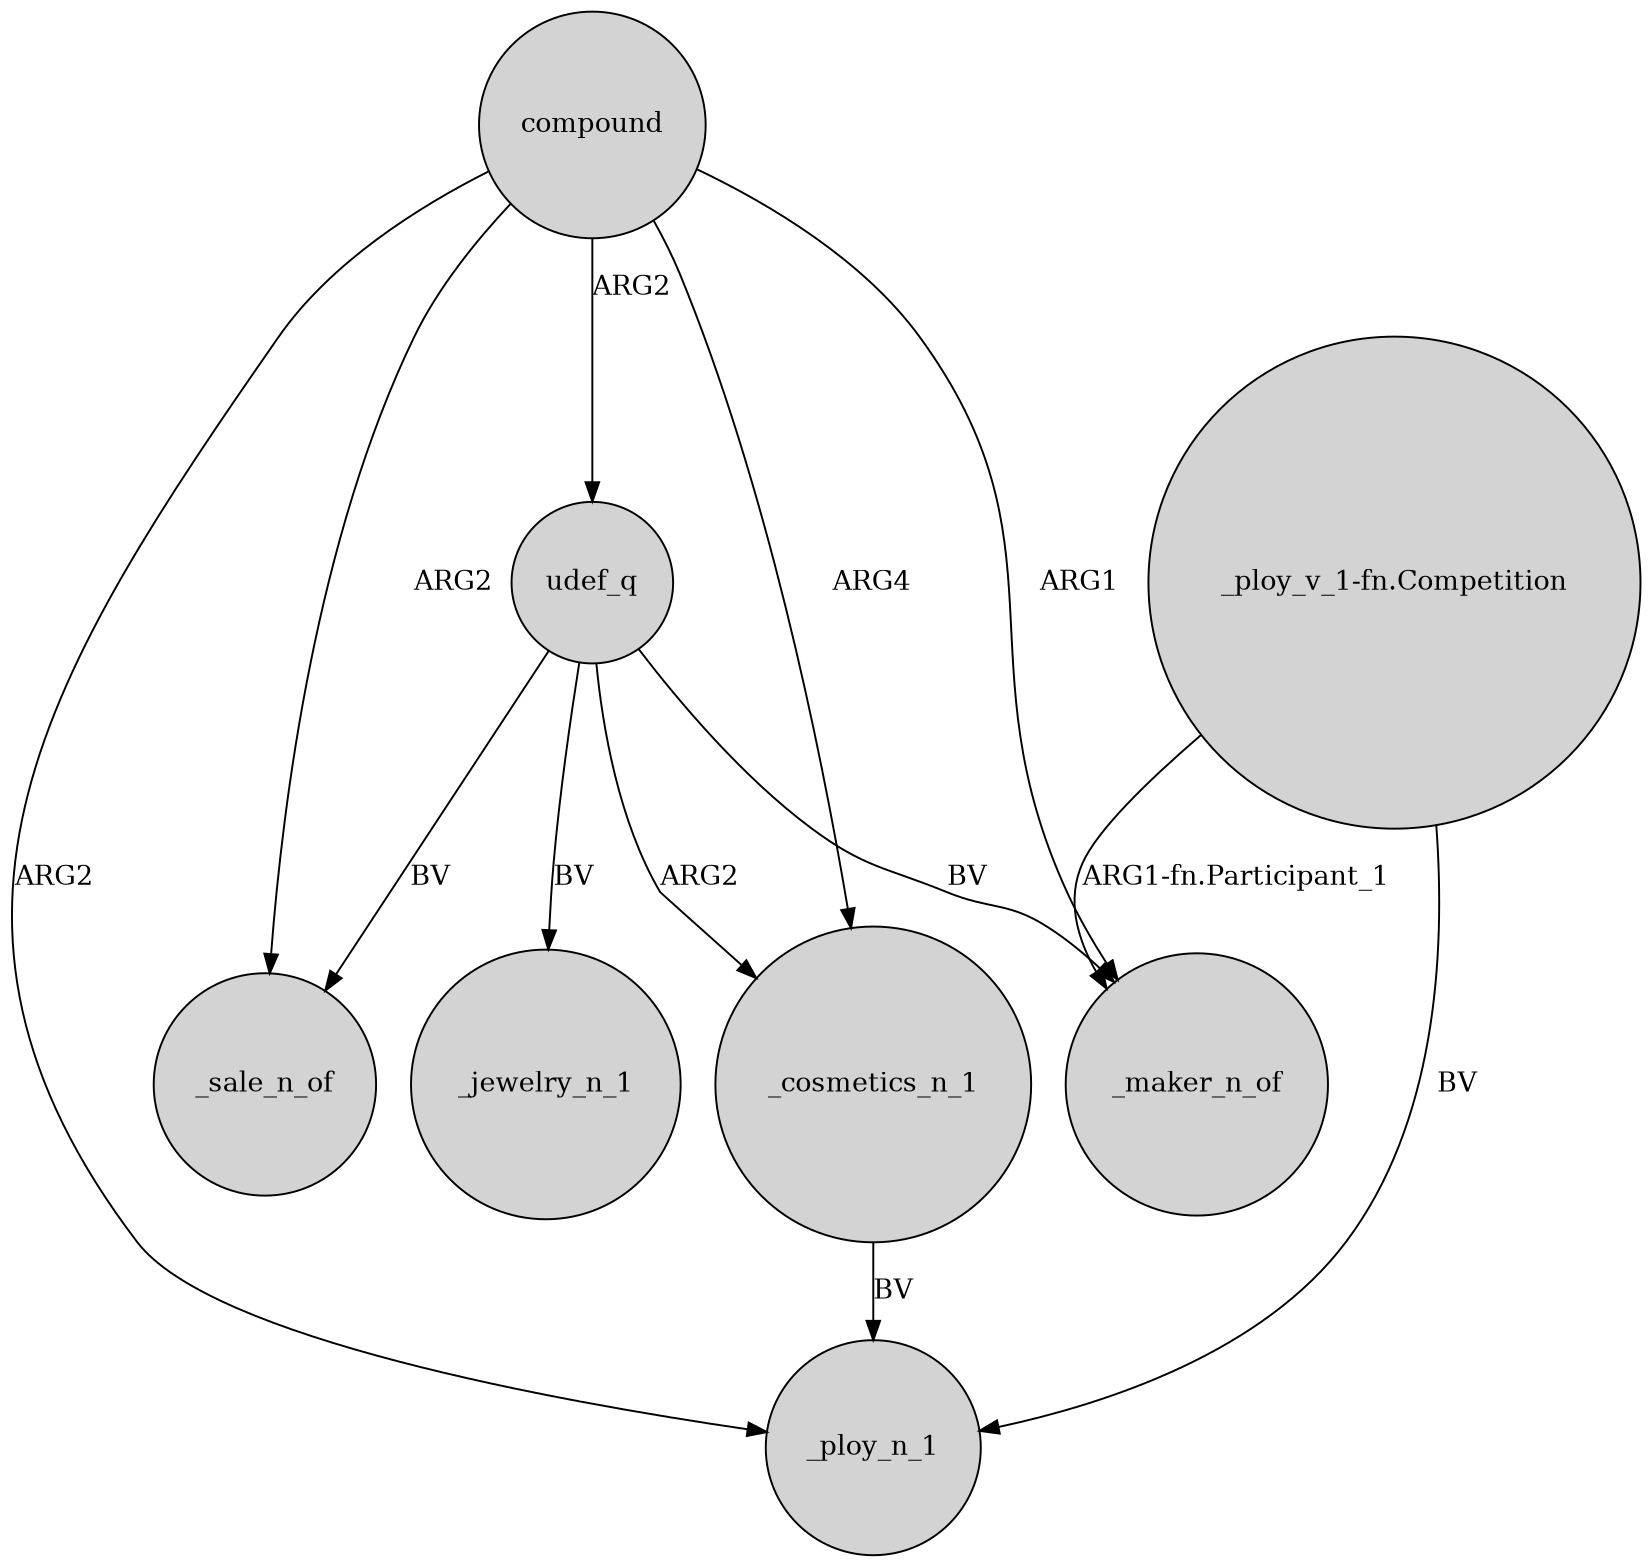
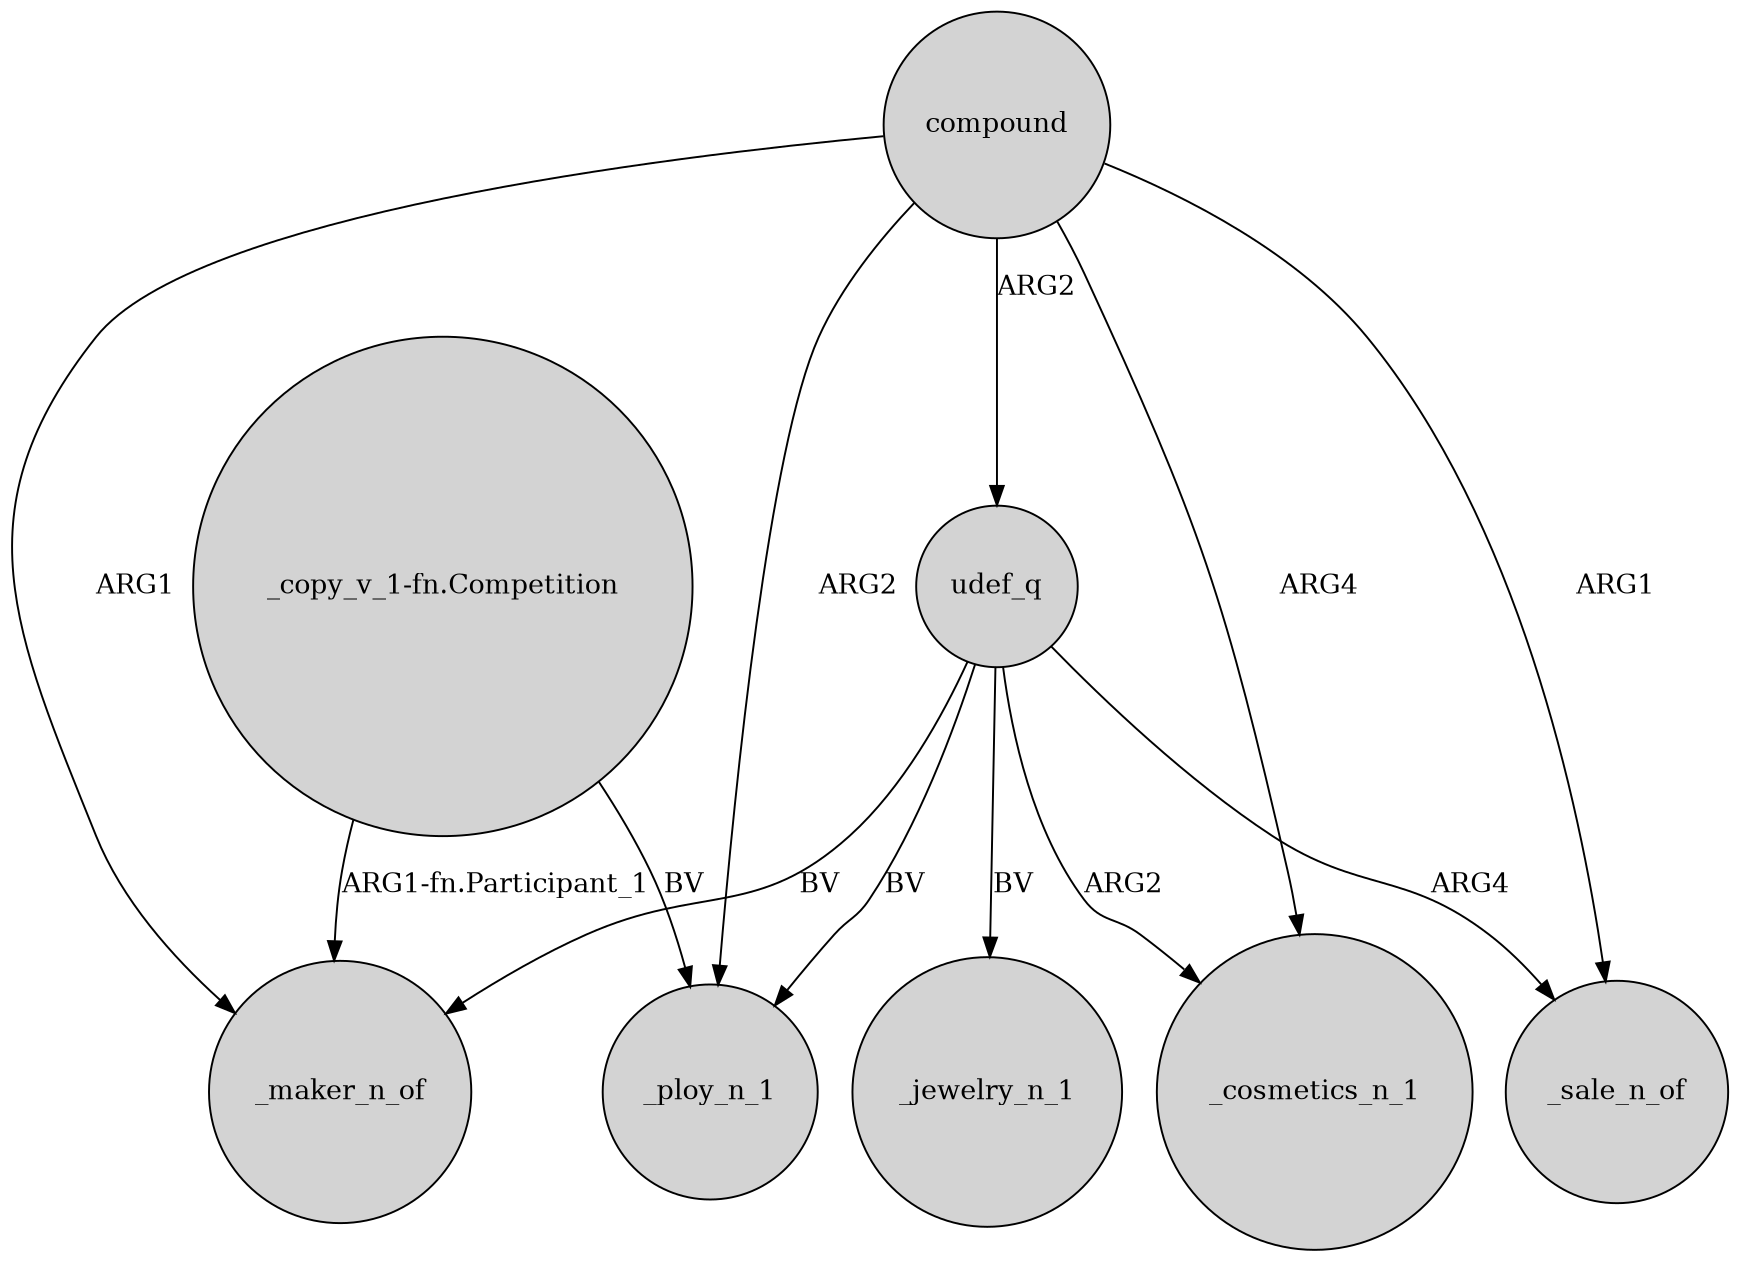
(454, 583) -> (1616, 586)
(1394, 583) -> (443, 586)
(431, 878) -> (1471, 885)
(873, 1281) -> (904, 841)
